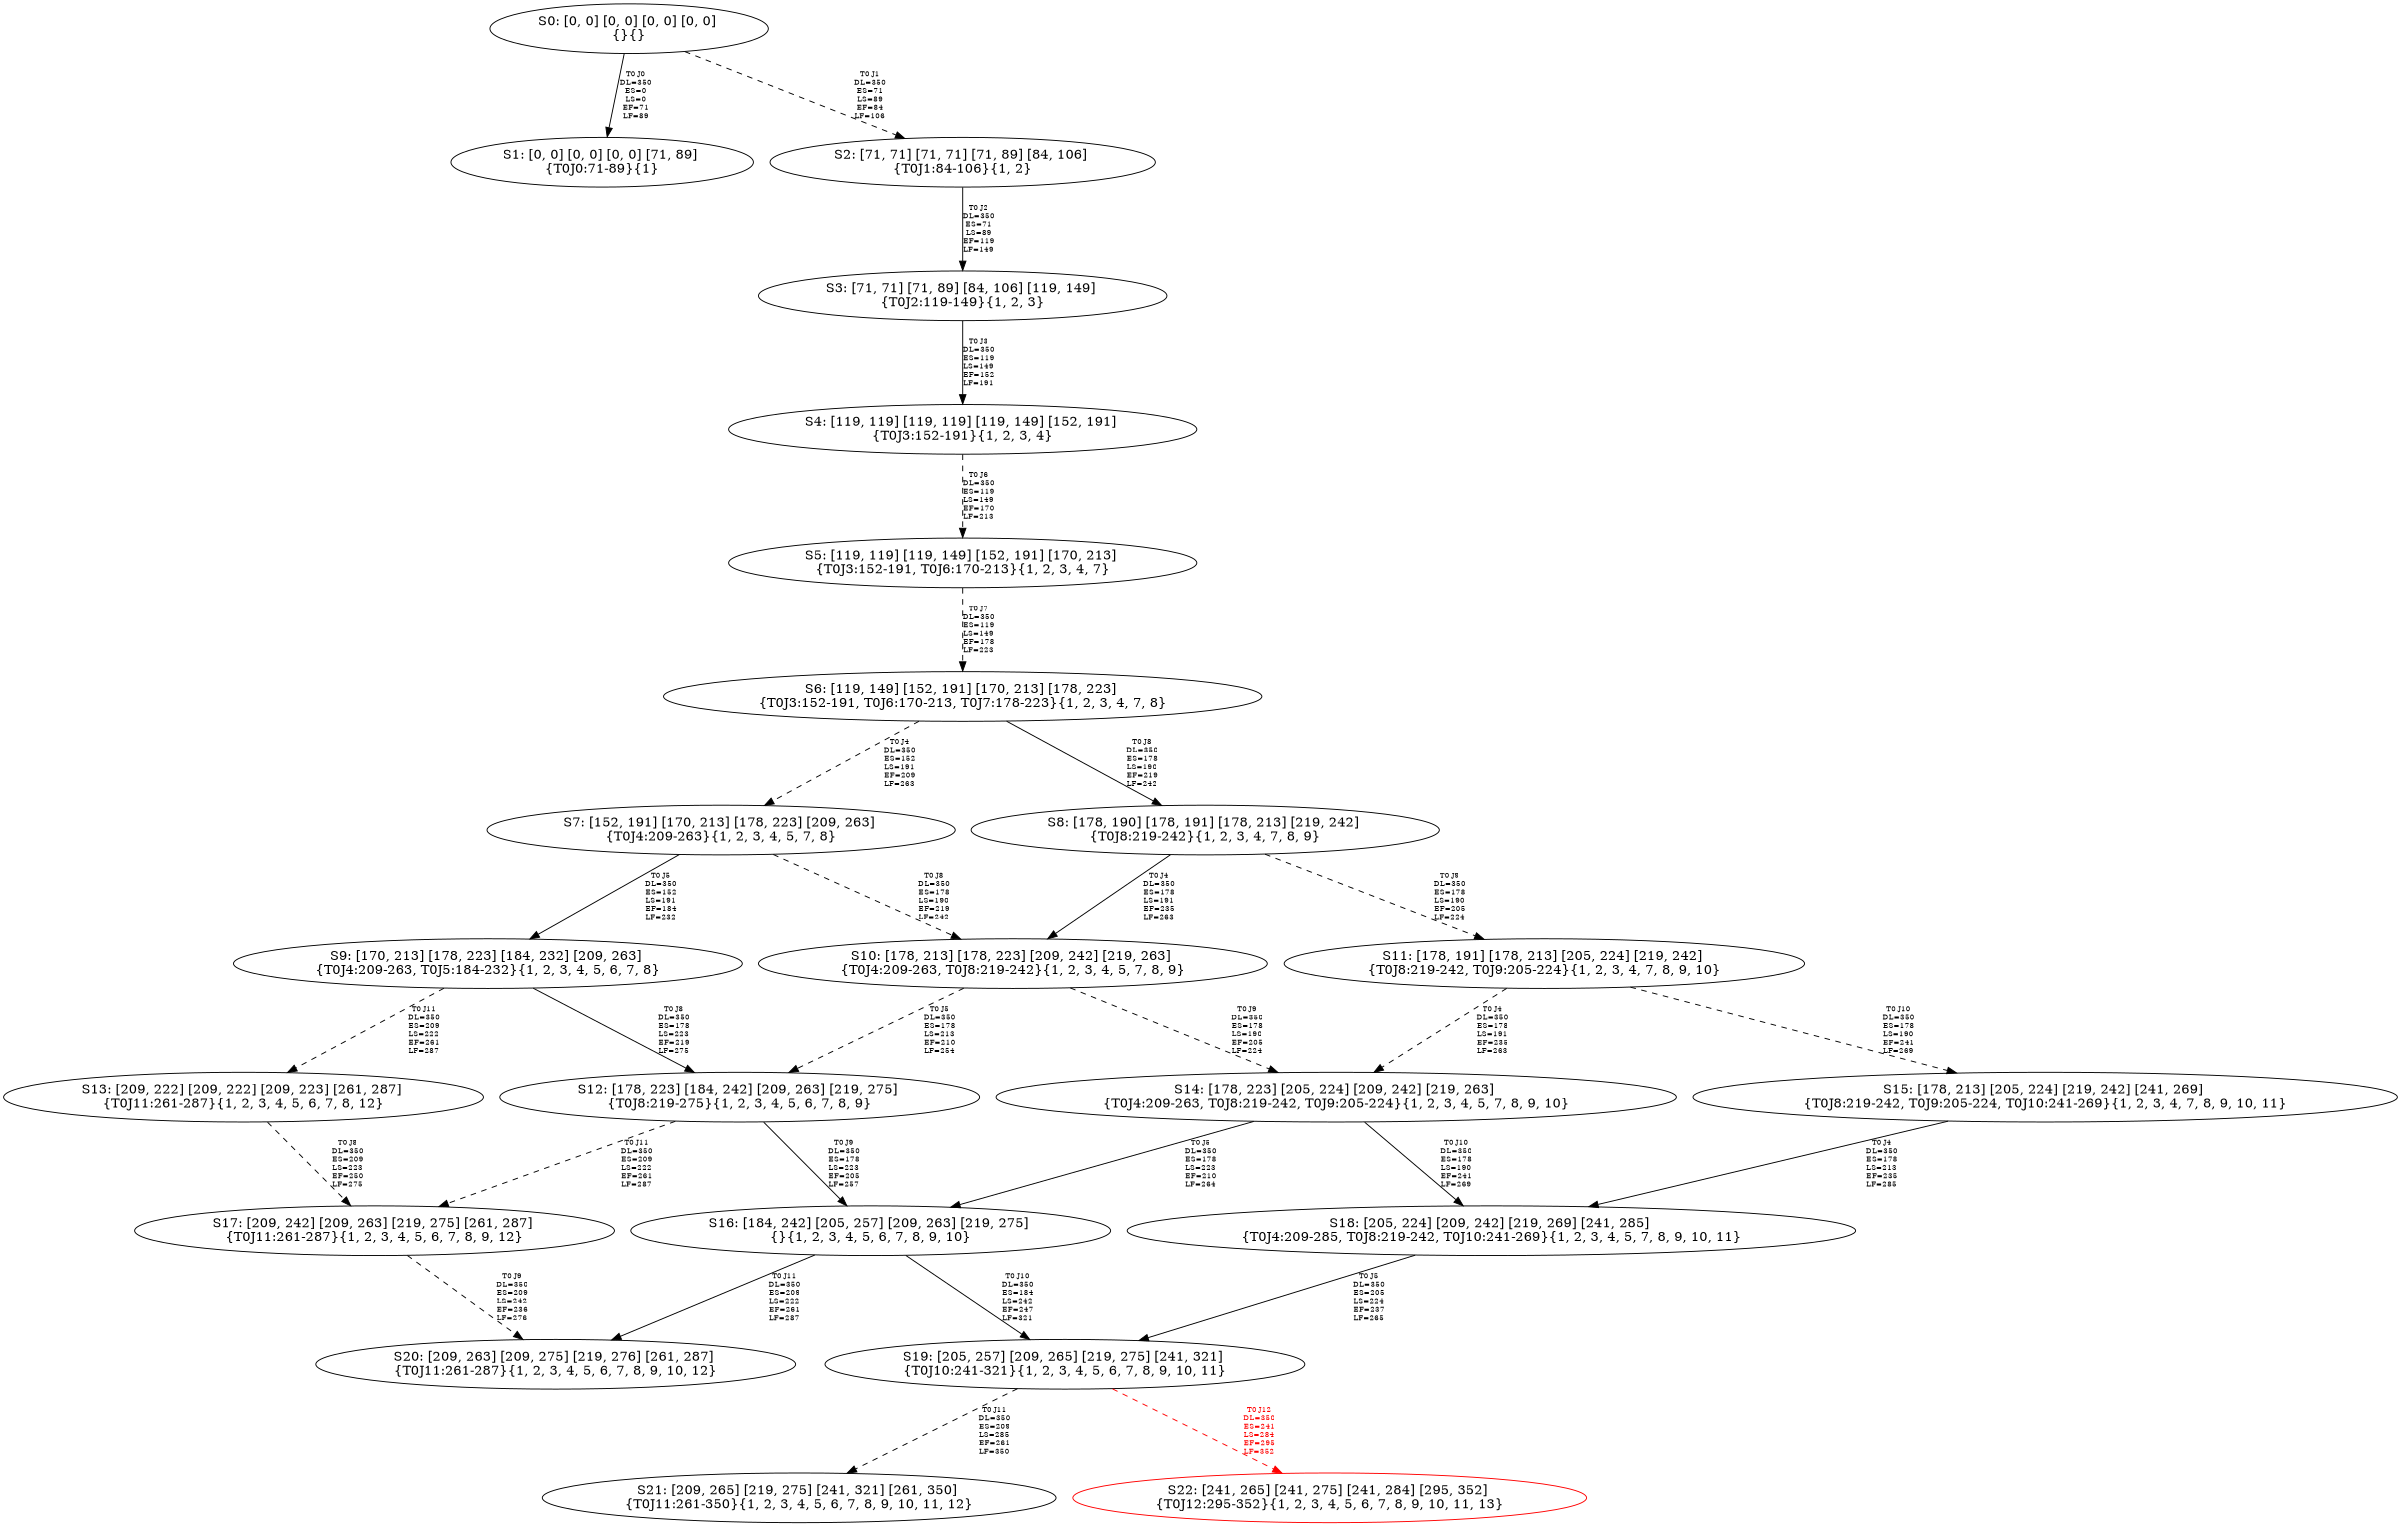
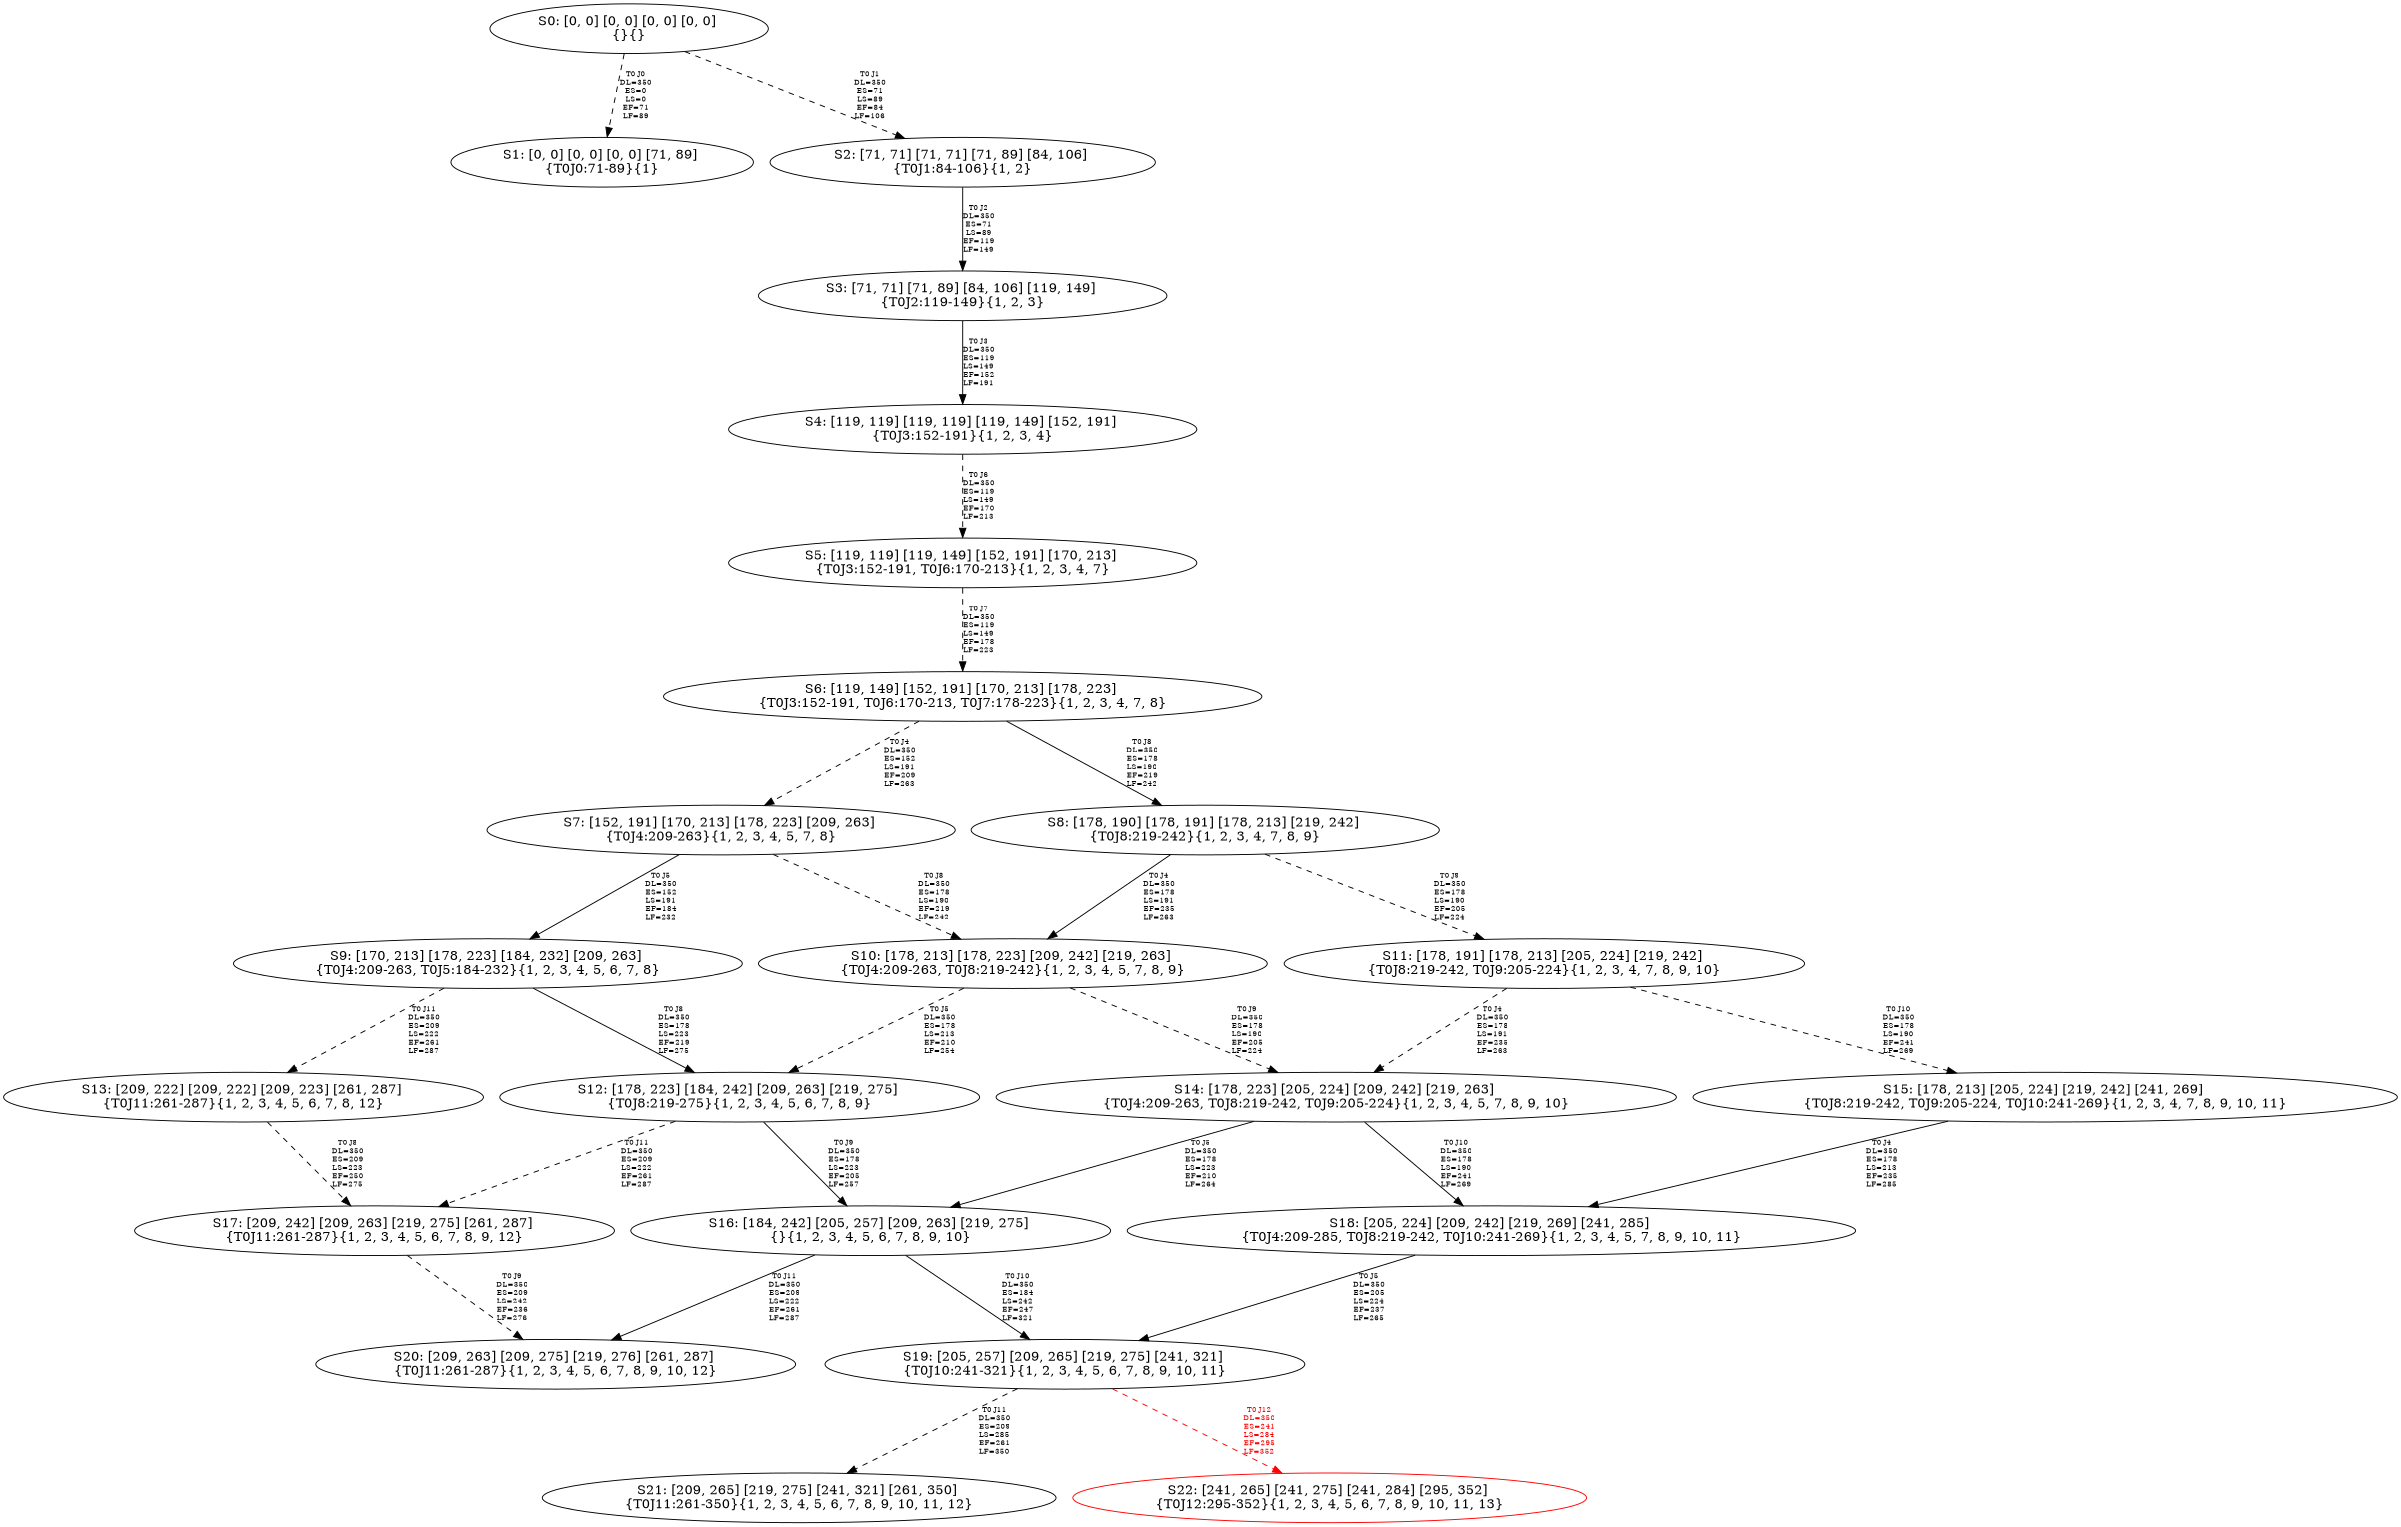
(617, 91) -> (617, 91)
